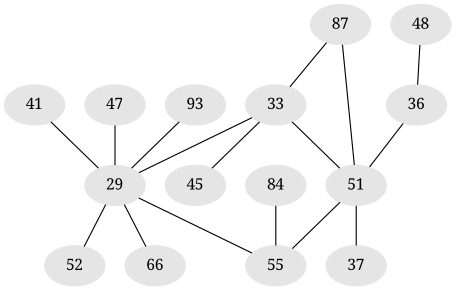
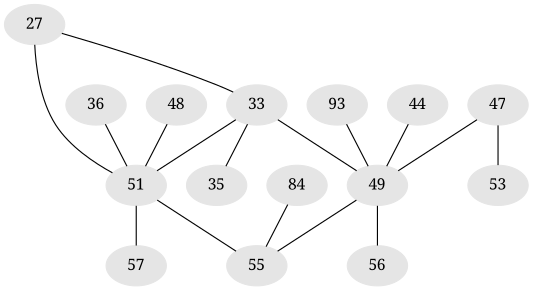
(341, 25) -> (35, 25)
(419, 65) -> (156, 145)
(35, 105) -> (418, 105)
(115, 185) -> (377, 185)
(195, 185) -> (217, 185)
none -> (498, 185)
(75, 266) -> none
(155, 266) -> (377, 266)
(356, 266) -> (136, 266)
